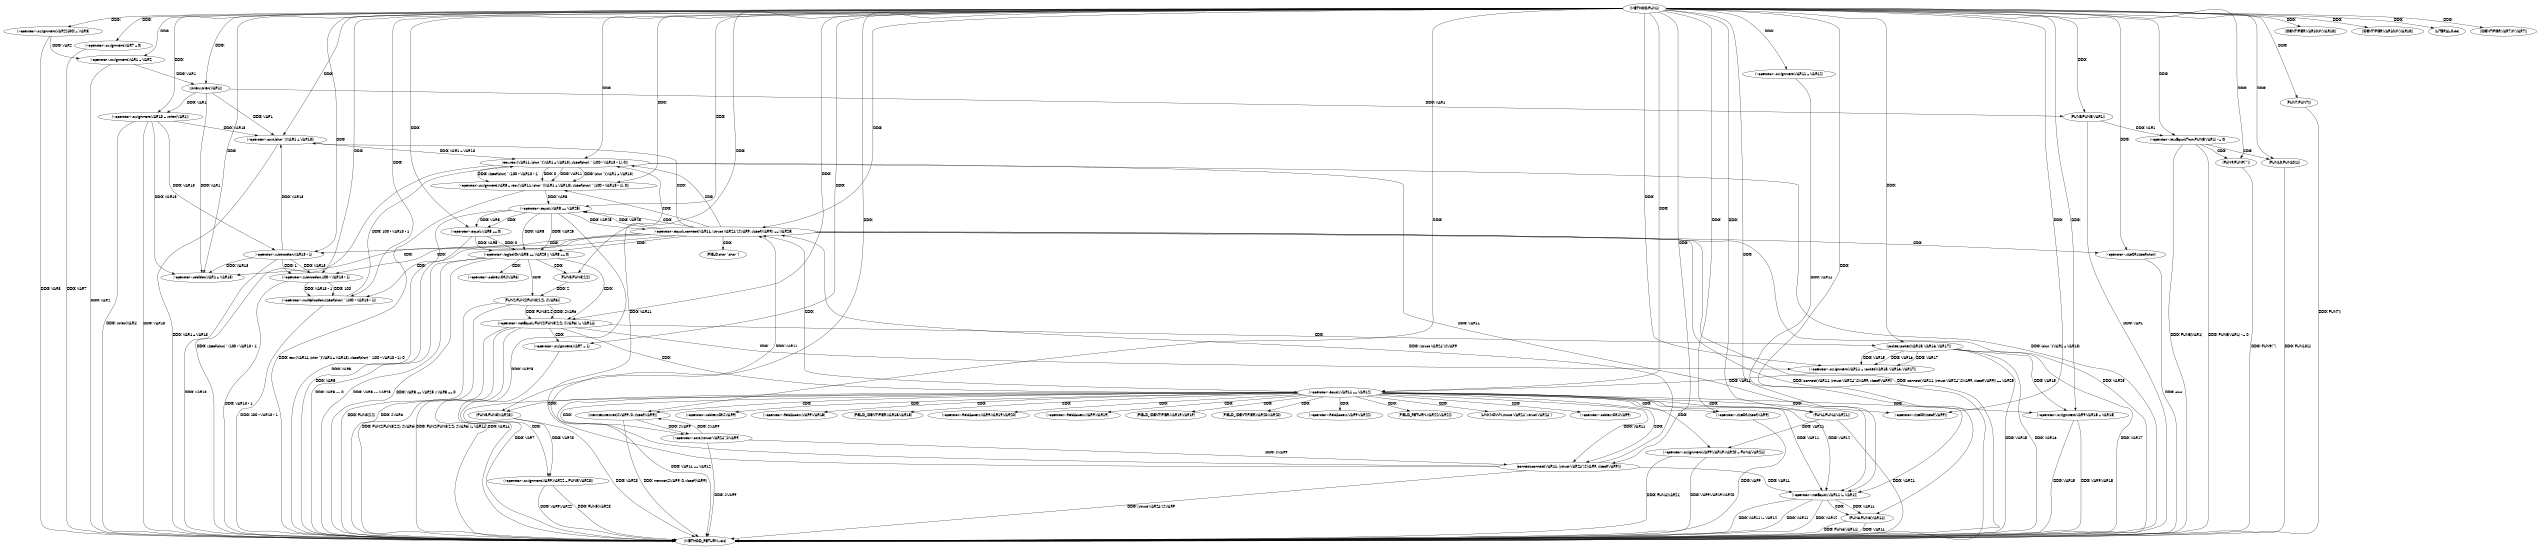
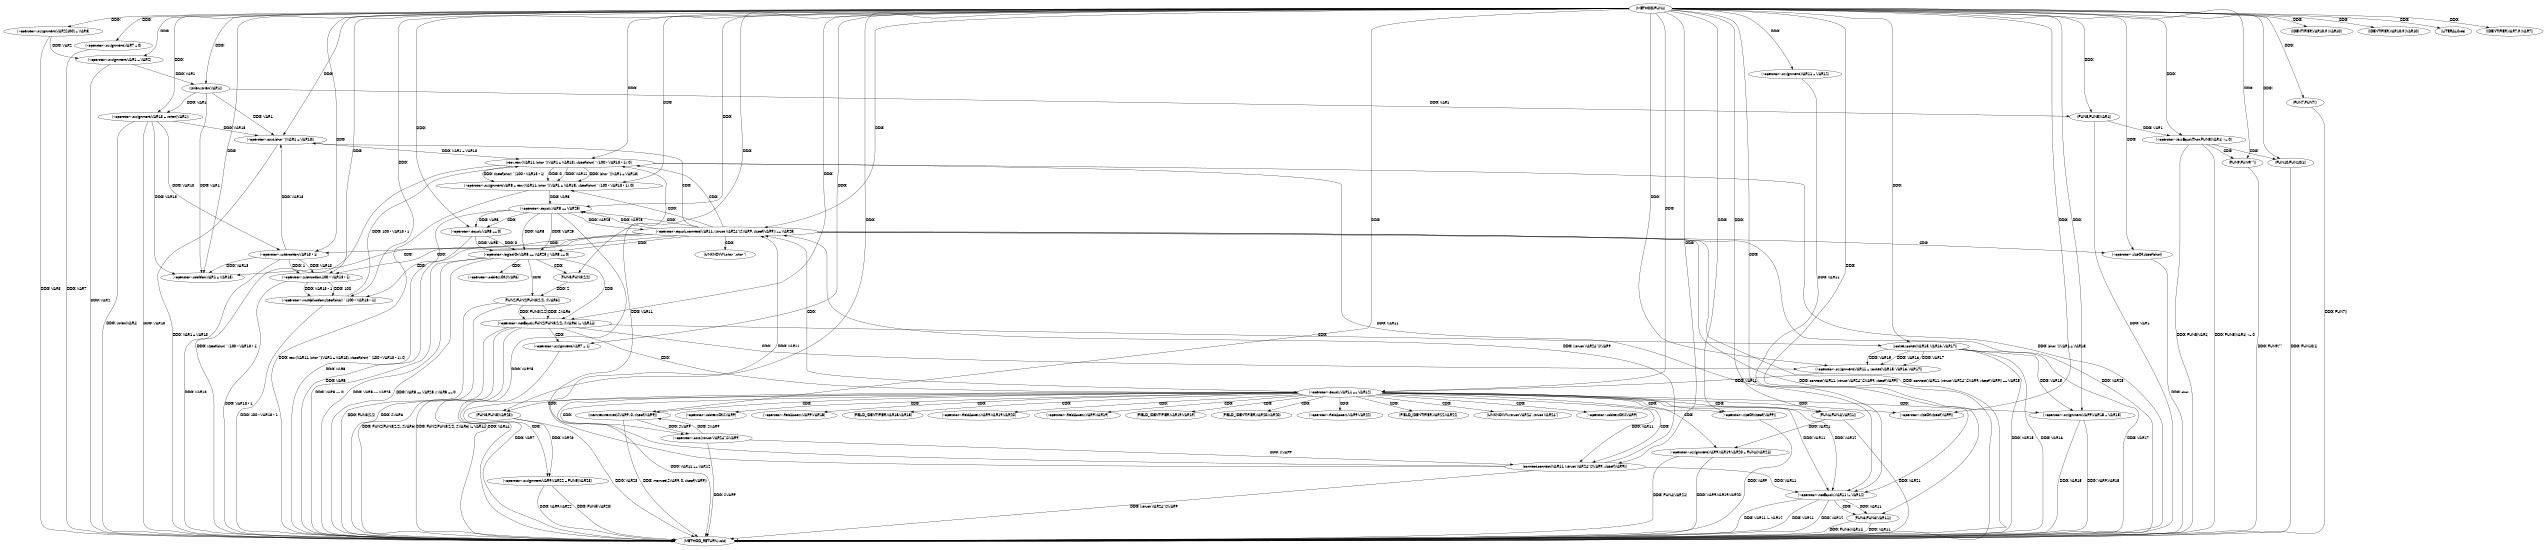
(723, 255) -> (725, 255)
(1425, 415) -> (1428, 415)
